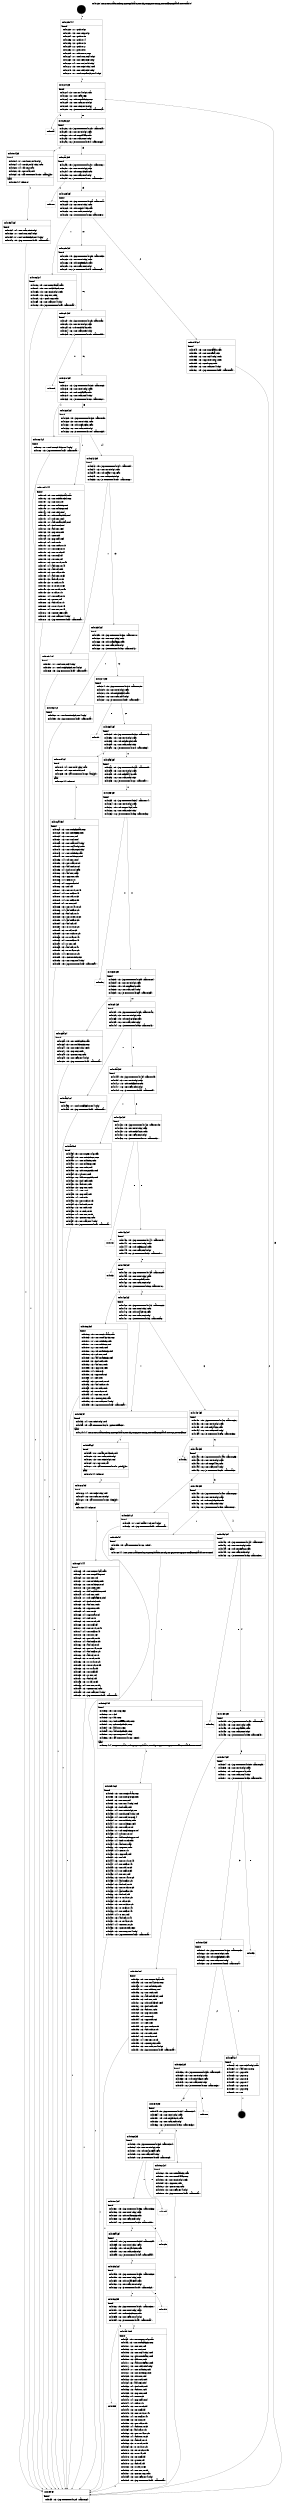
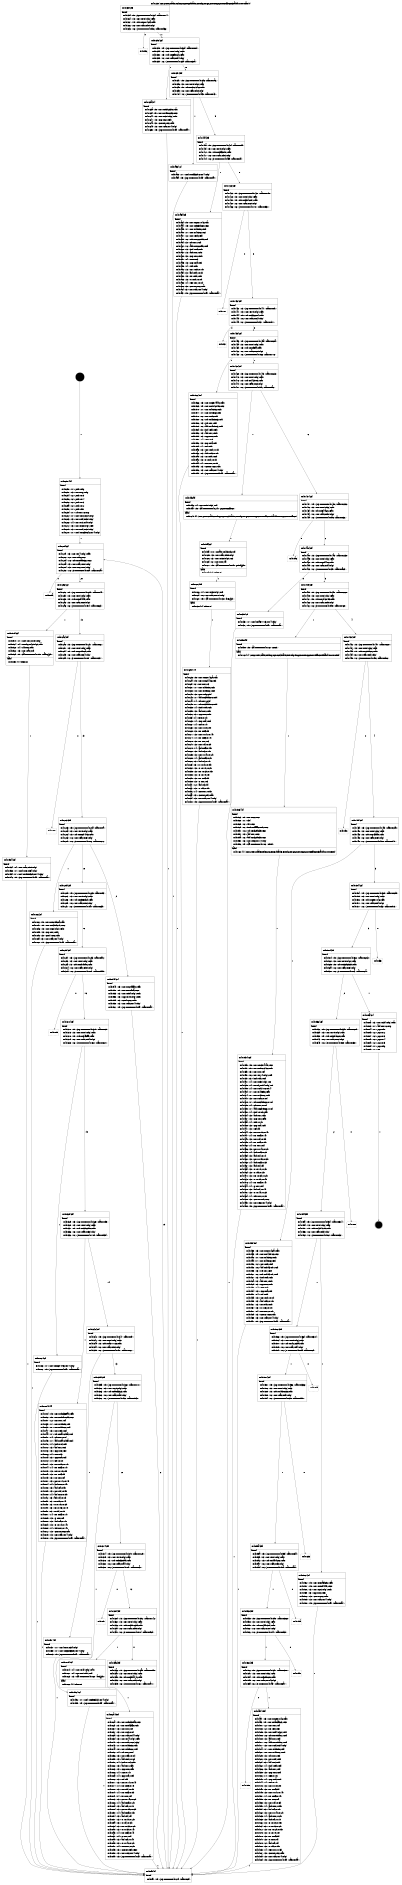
(127, 787) -> none
none -> (297, 1622)
